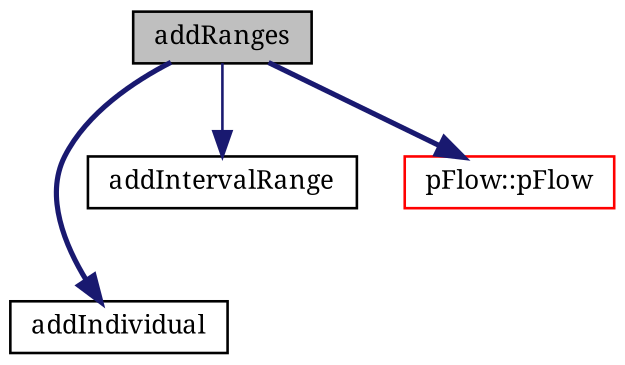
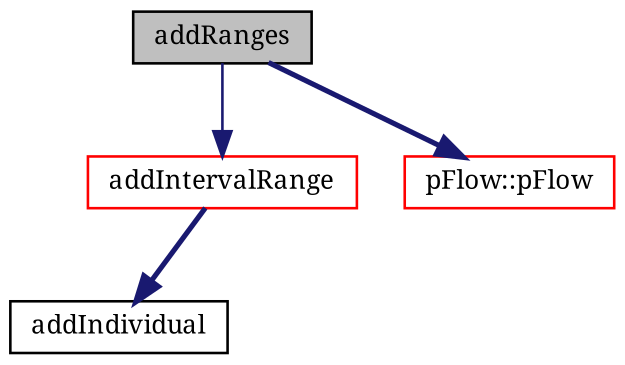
(68, 151) -> (178, 244)
(222, 182) -> (222, 182)
